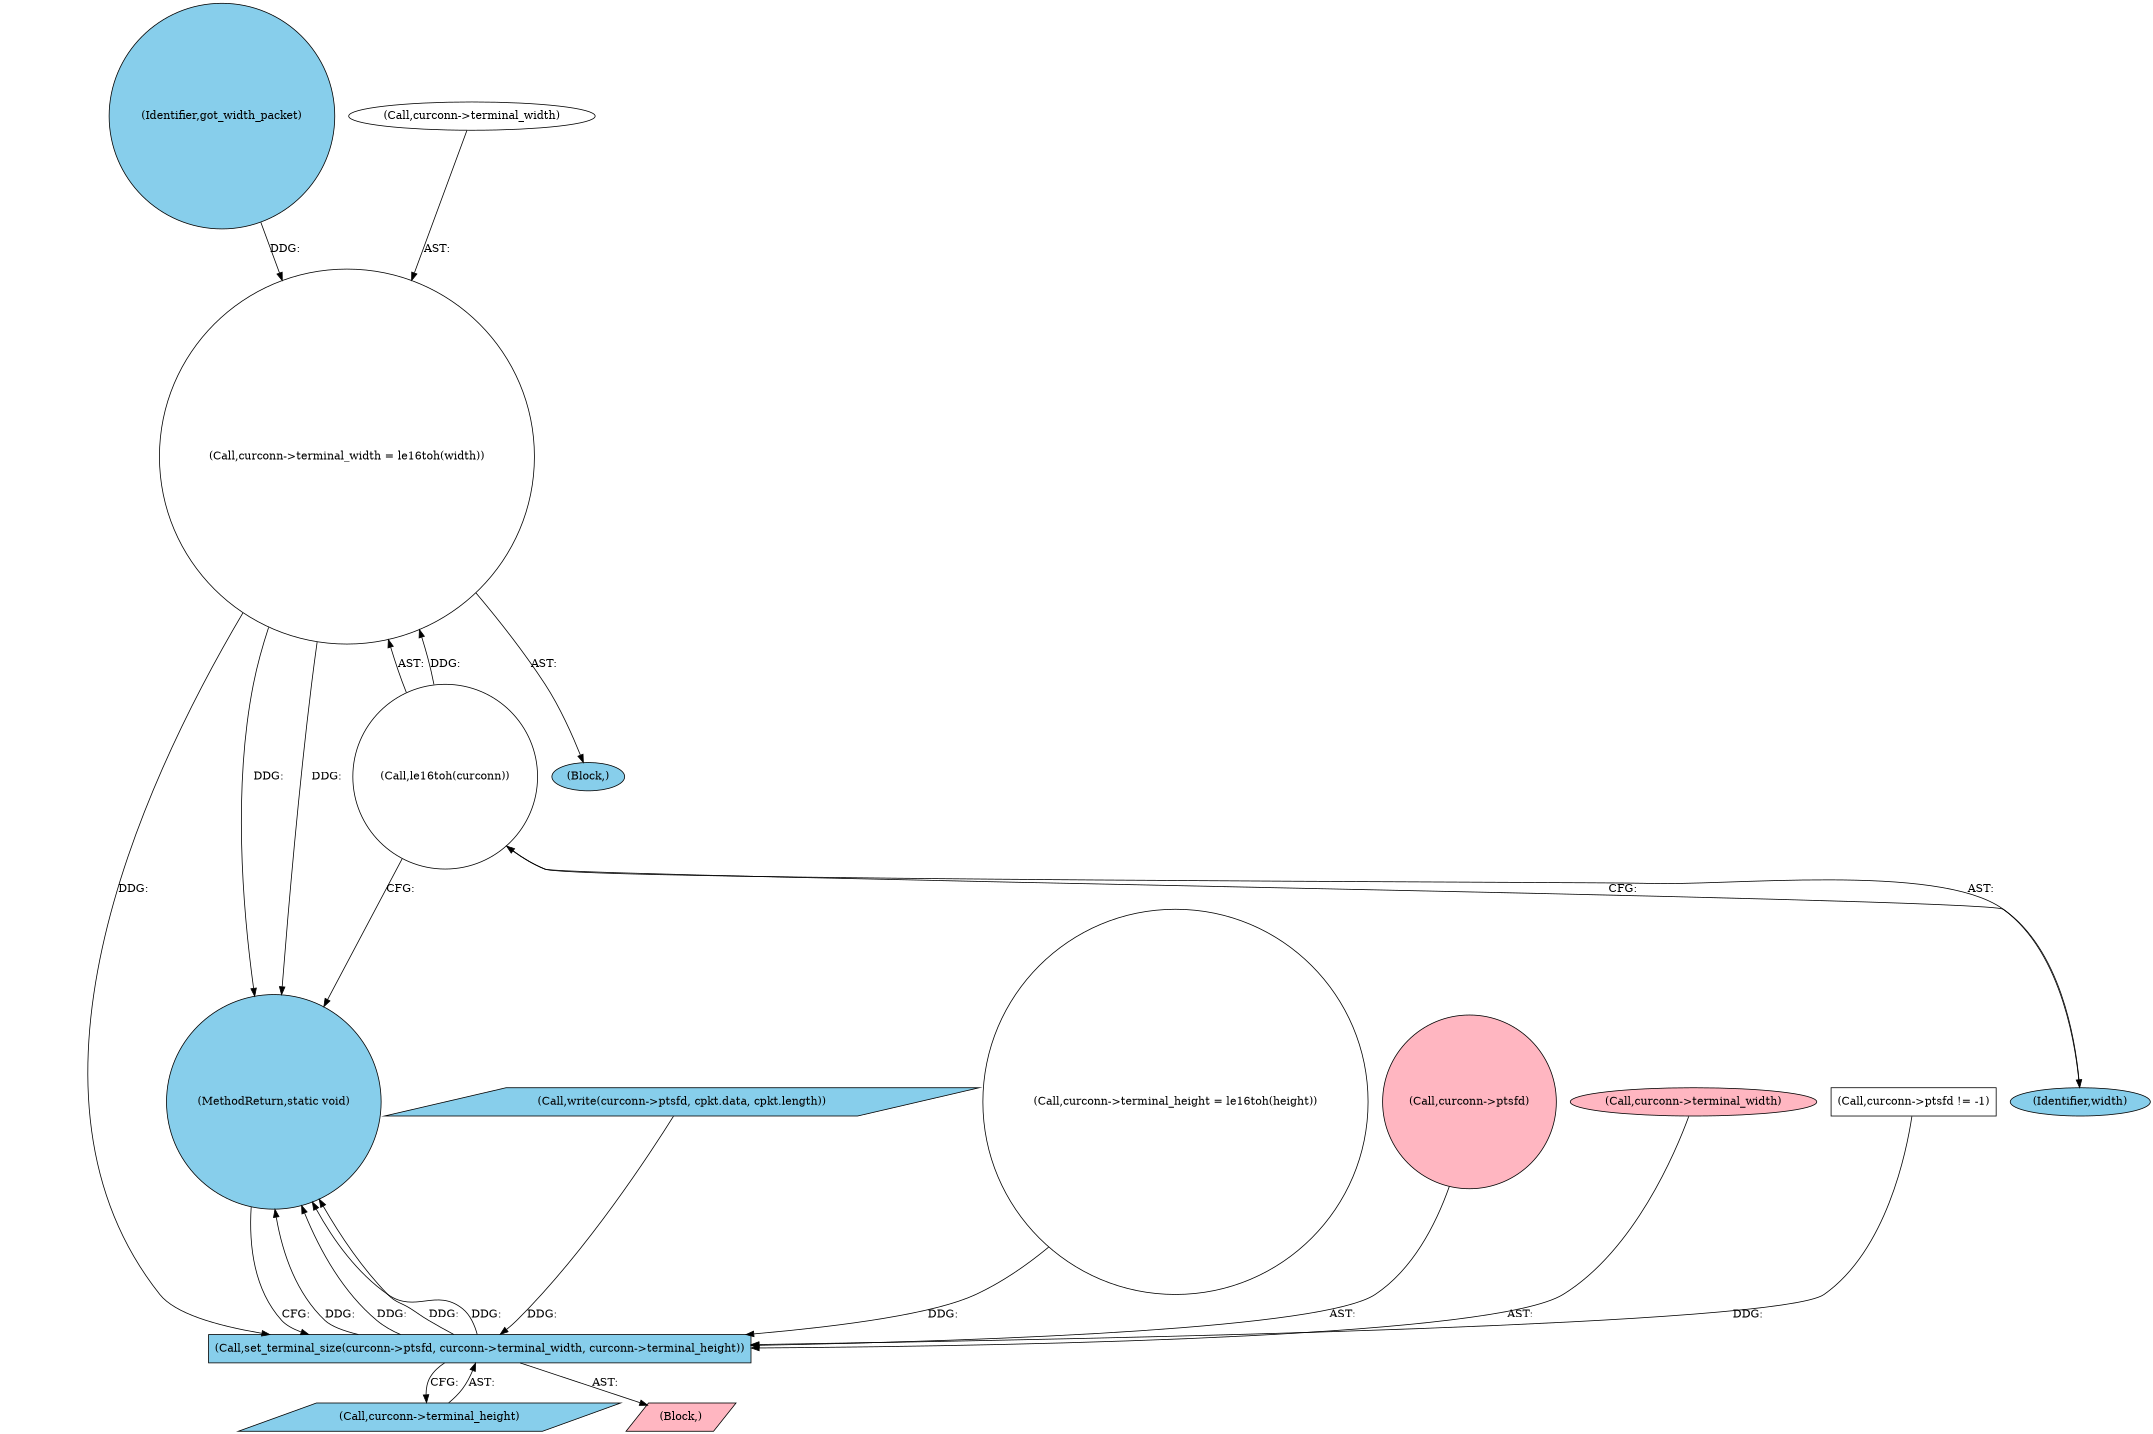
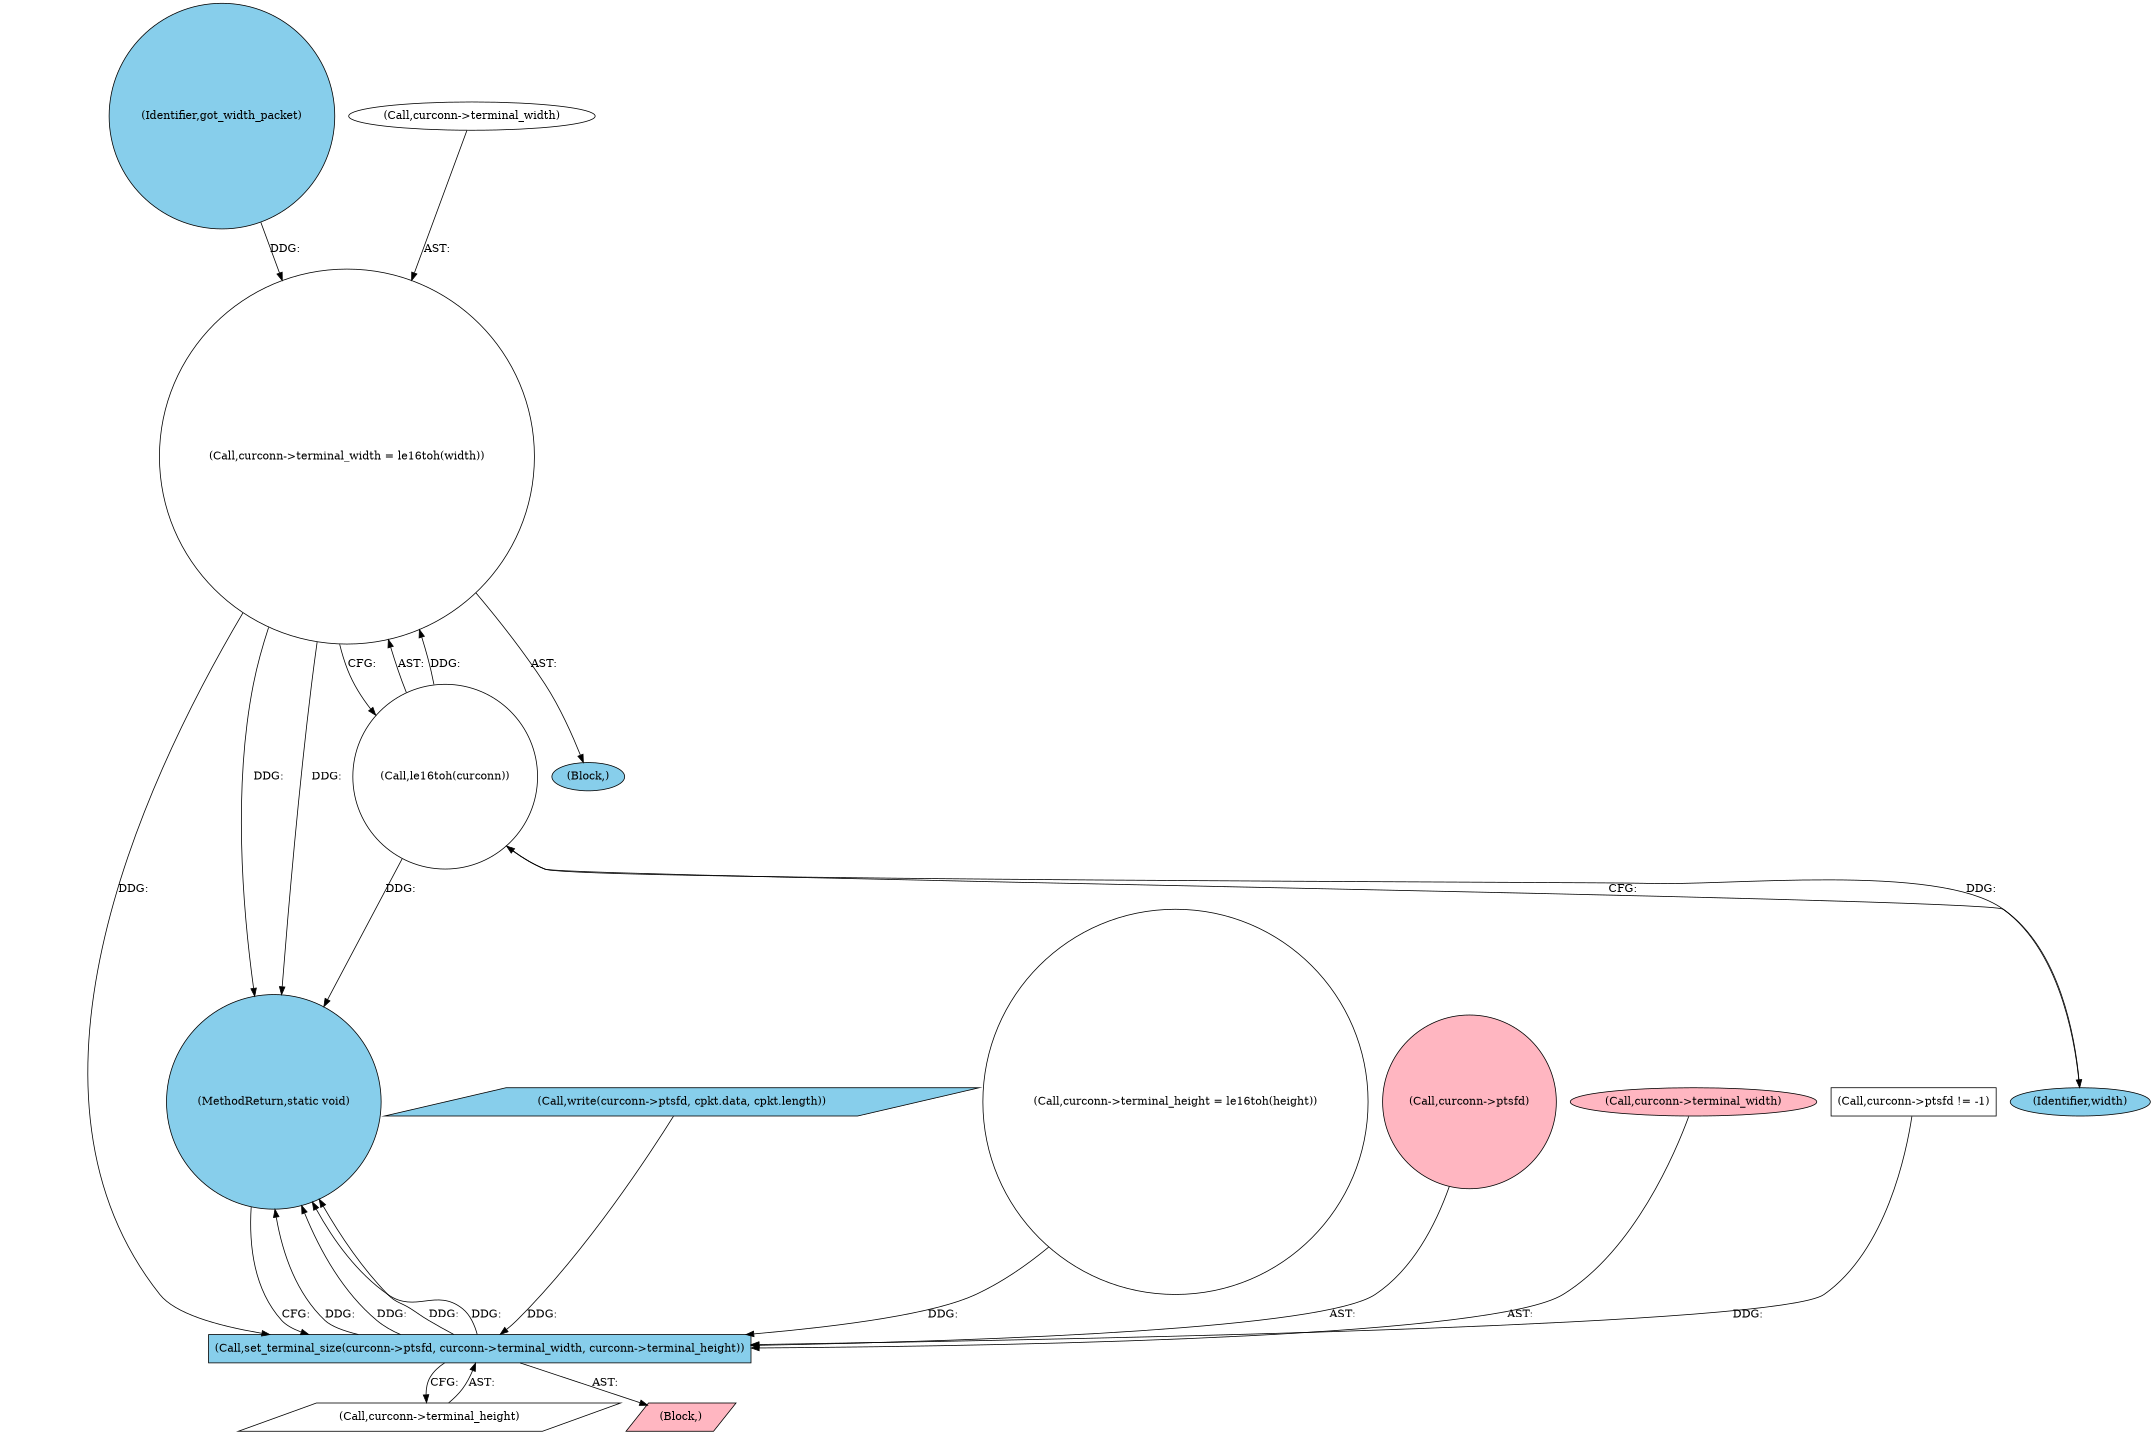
none -> (351, 678)
(402, 889) -> (402, 889)
(1983, 889) -> (1983, 889)
(429, 1417) -> (429, 1417)
